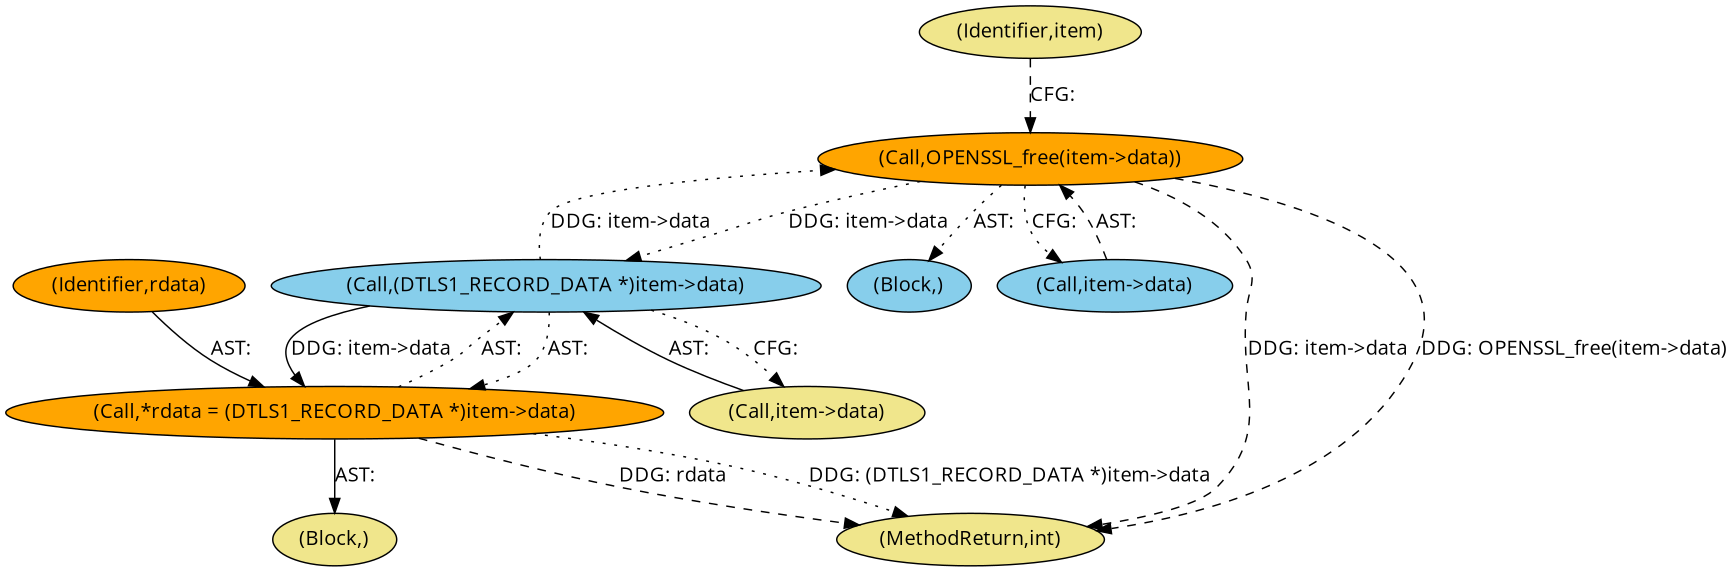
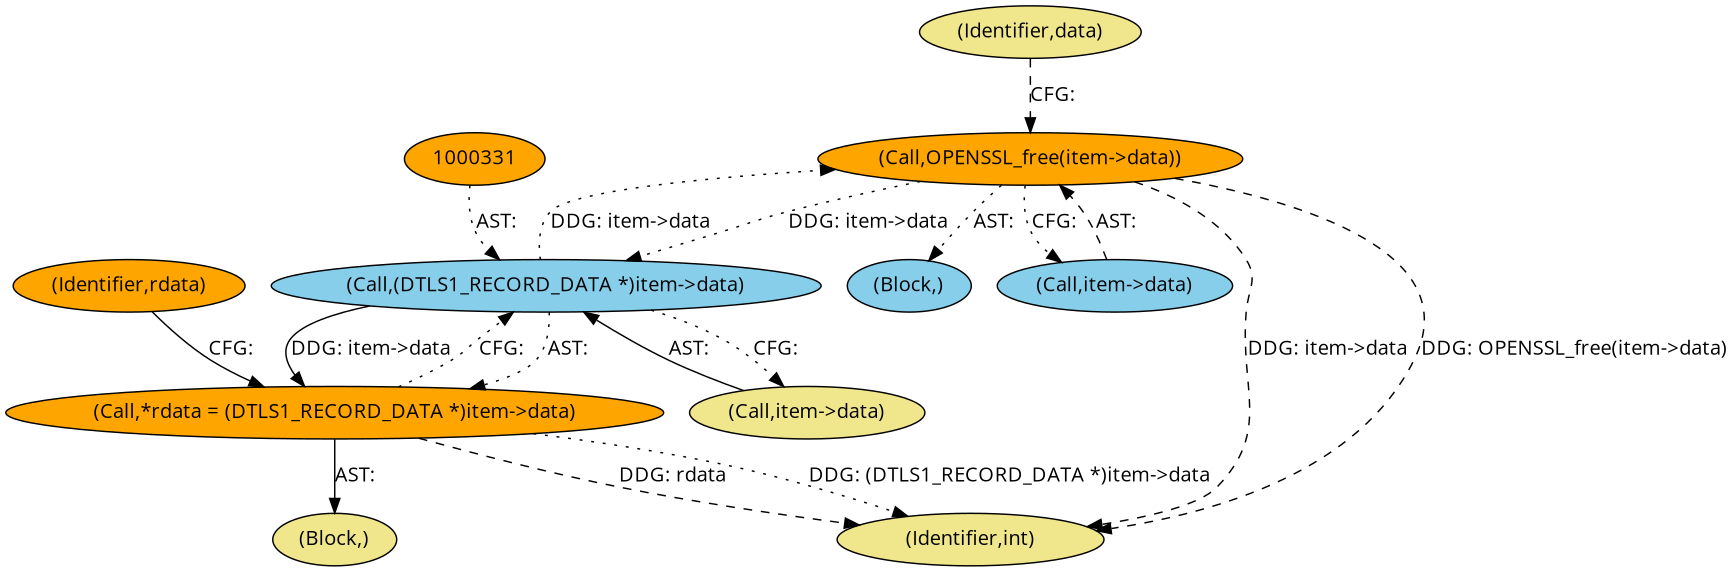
(1030, 32) -> (1030, 32)
none -> (475, 159)
(234, 349) -> (234, 349)
(505, 349) -> (505, 349)
(971, 540) -> (971, 540)
